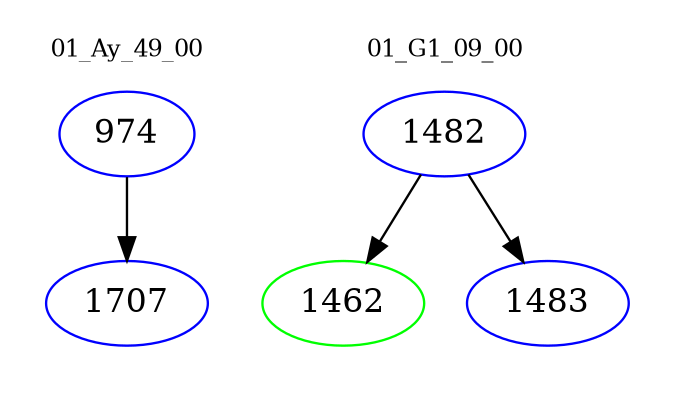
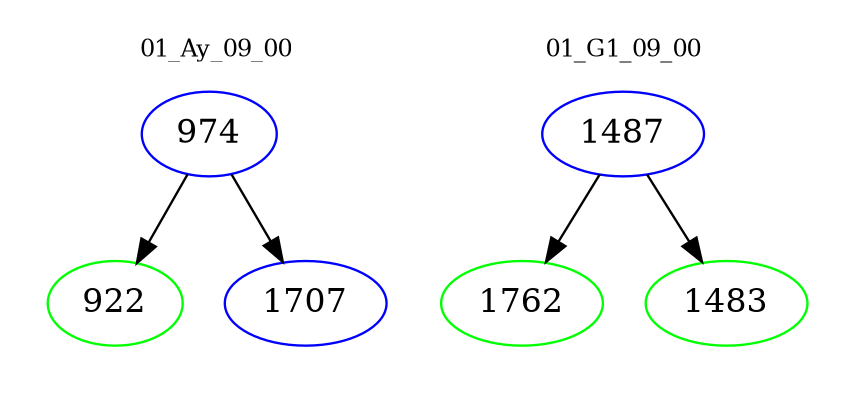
(127, 51) -> (216, 51)
(444, 134) -> (623, 134)
none -> (115, 303)
(343, 303) -> (522, 303)
(548, 303) -> (727, 303)
